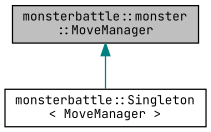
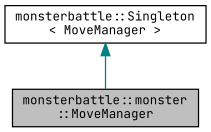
(106, 73) -> (106, 73)
